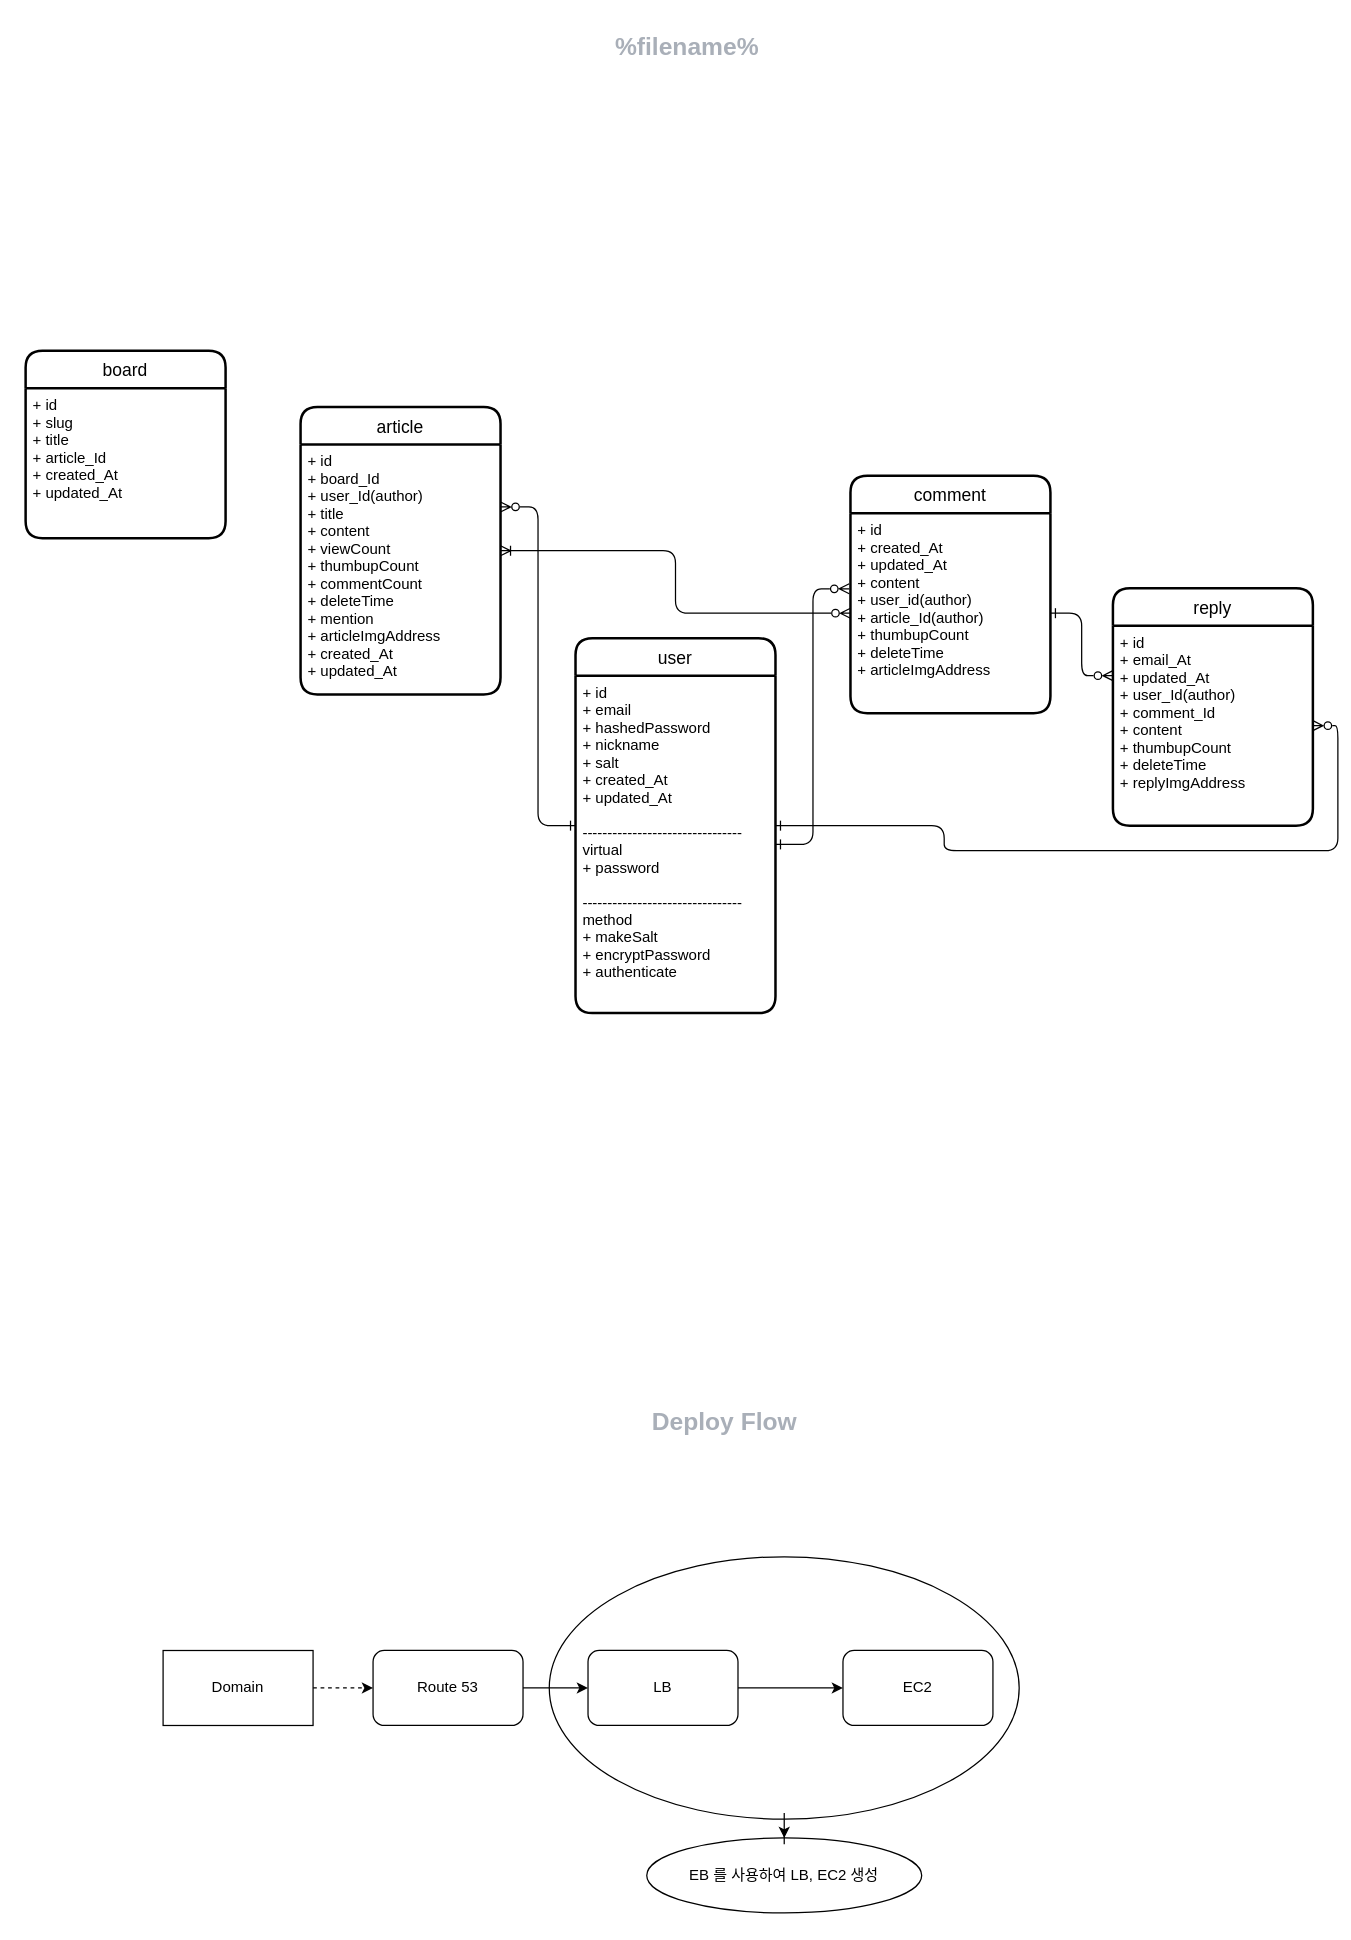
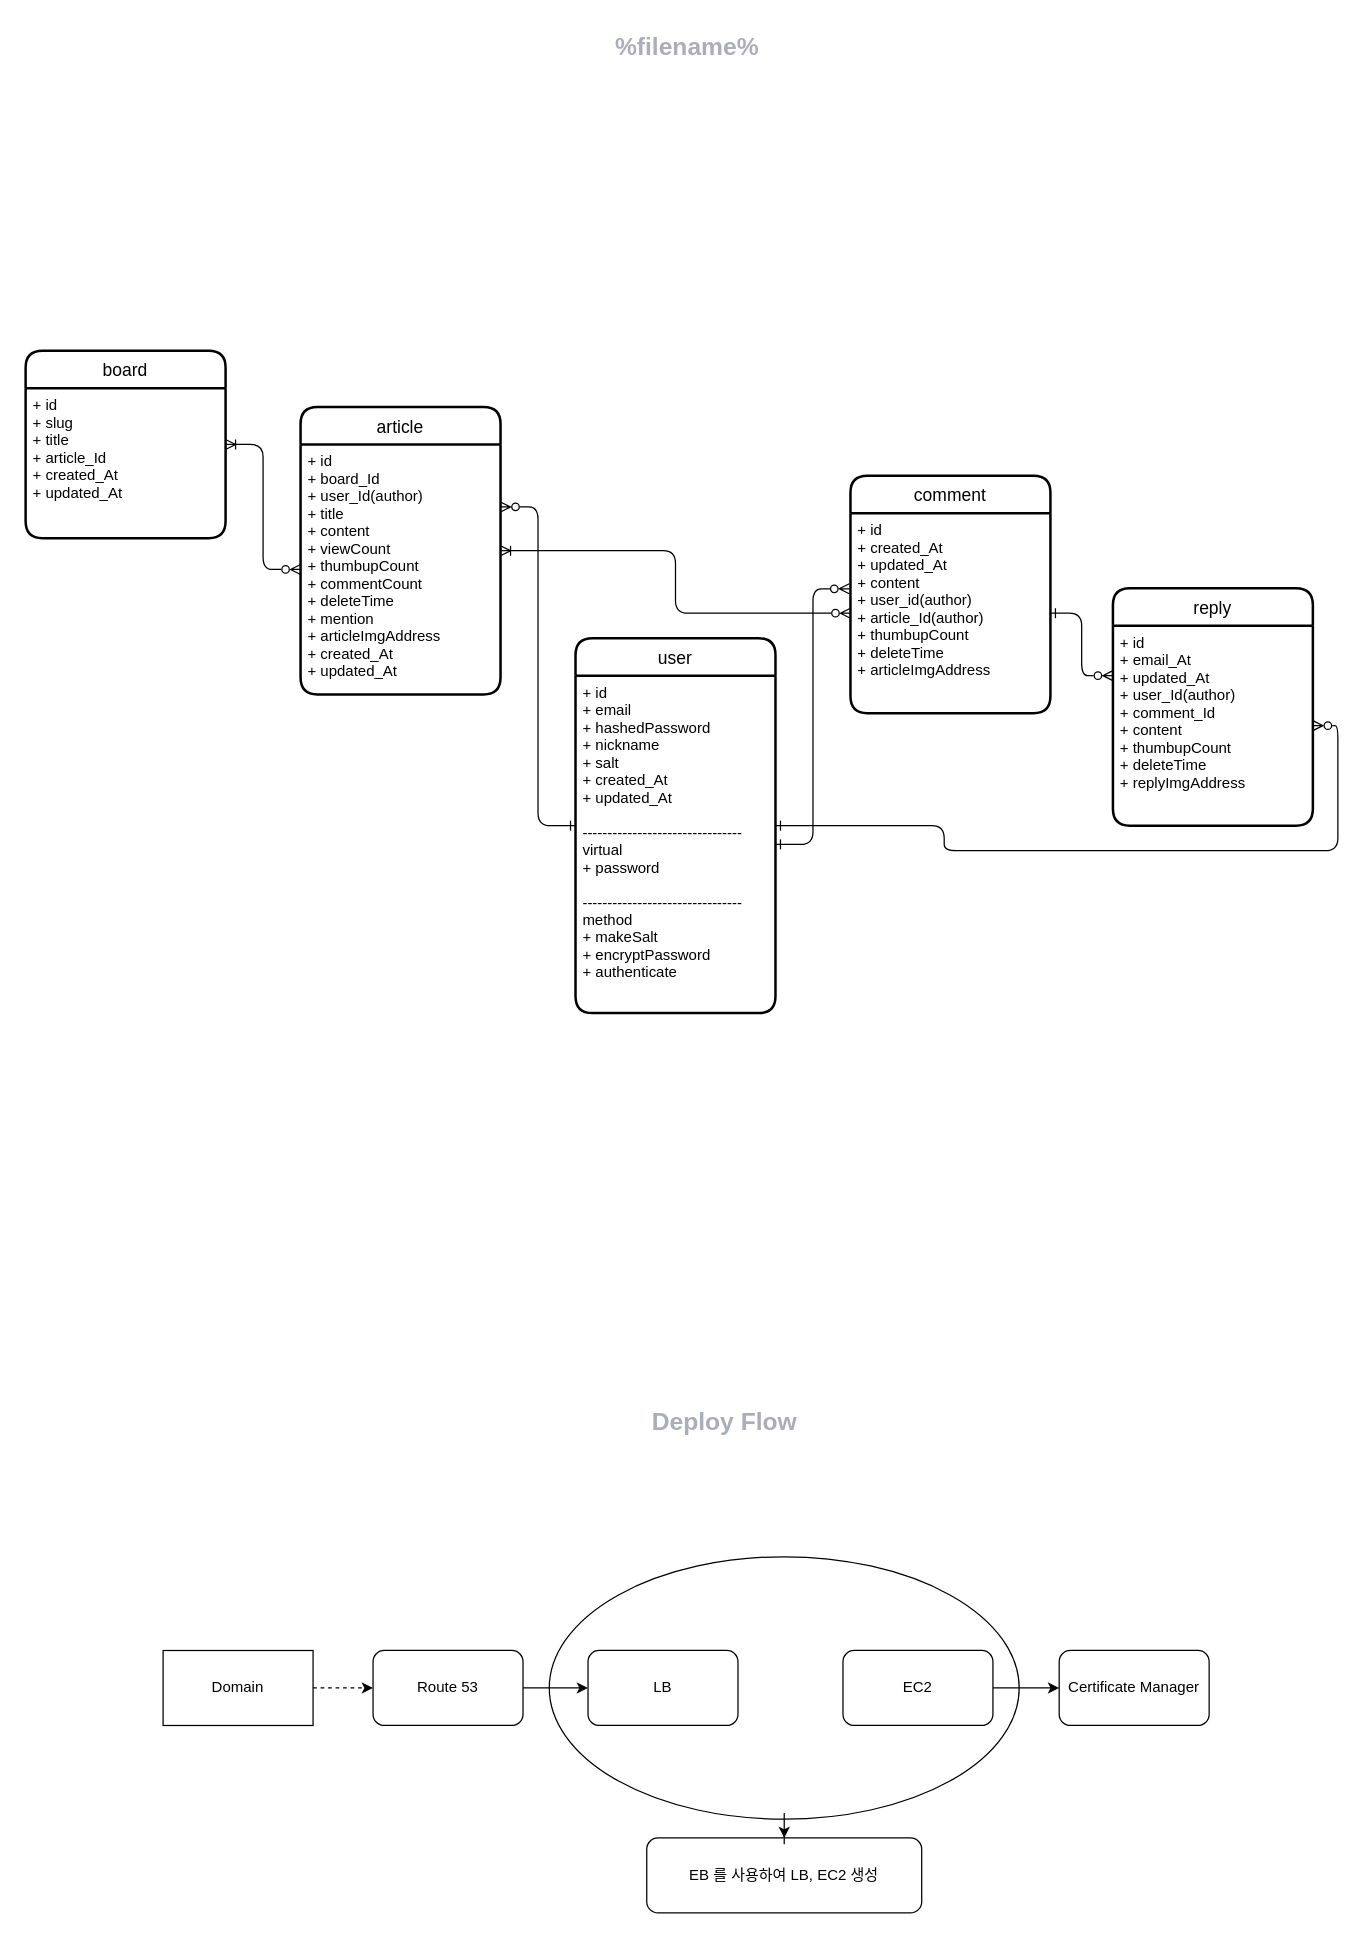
none -> (263, 498)
(786, 1688) -> none
none -> (1022, 1688)
none -> (1134, 1688)
(784, 1876) -> (784, 1876)
